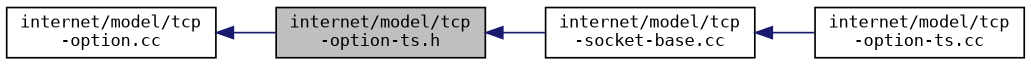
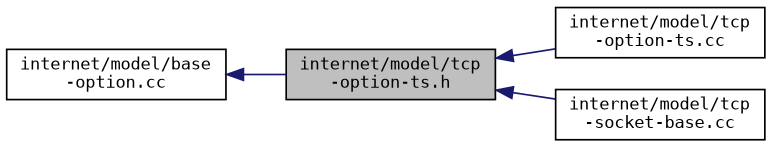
(111, 33) -> (116, 74)
(794, 33) -> (534, 52)
